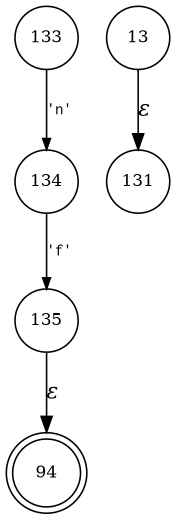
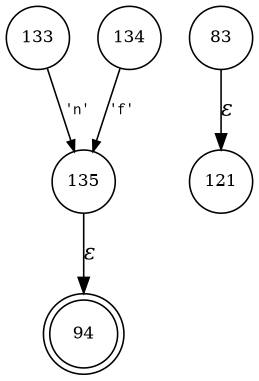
(138, 38) -> (221, 38)
(47, 104) -> (59, 105)
(138, 182) -> (221, 182)
